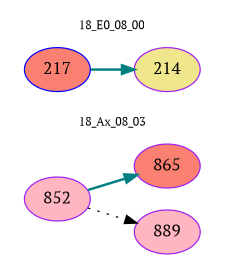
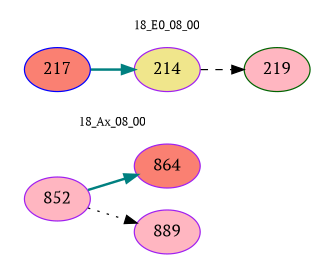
none -> (277, 70)
(112, 123) -> (112, 123)
(167, 166) -> (167, 166)
